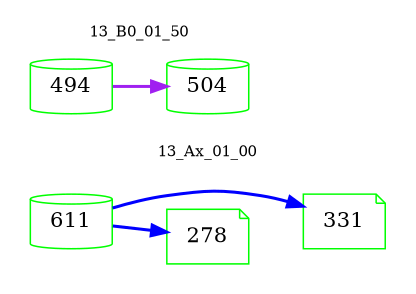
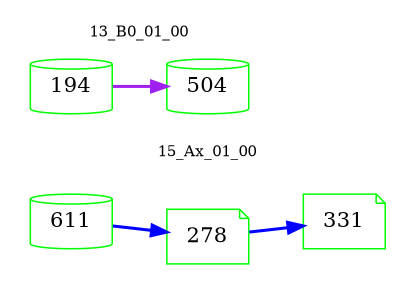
(140, 33) -> (140, 33)
(71, 86) -> (71, 86)
(208, 152) -> (208, 152)
(200, 192) -> (269, 230)
